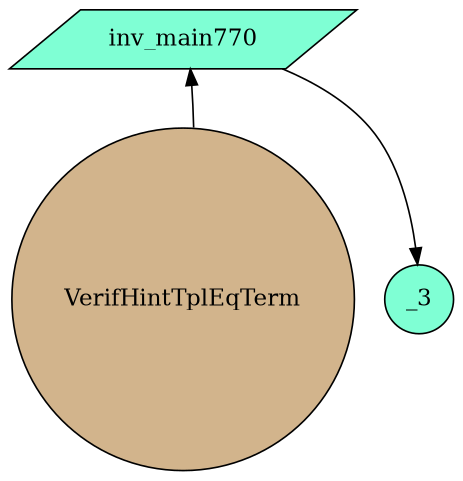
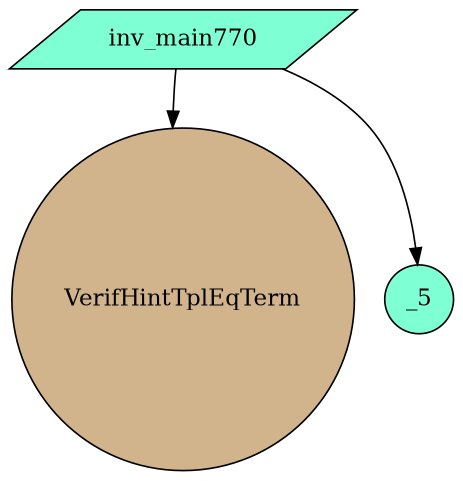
(193, 106) -> (174, 90)
(419, 299) -> (419, 299)
